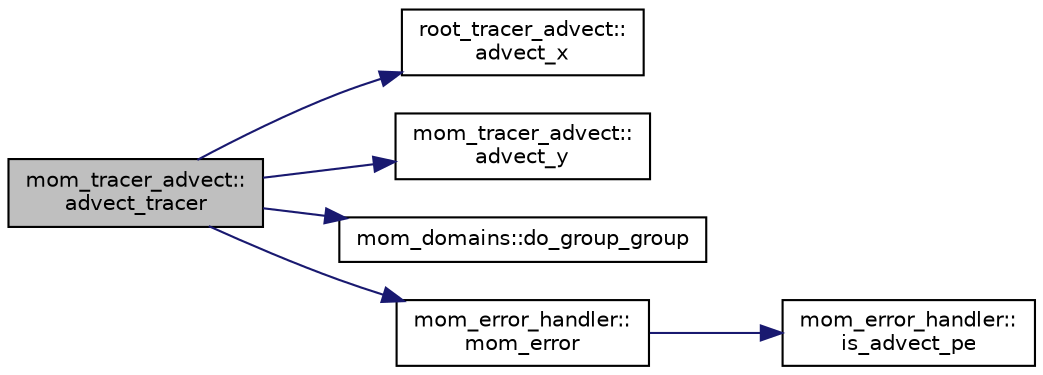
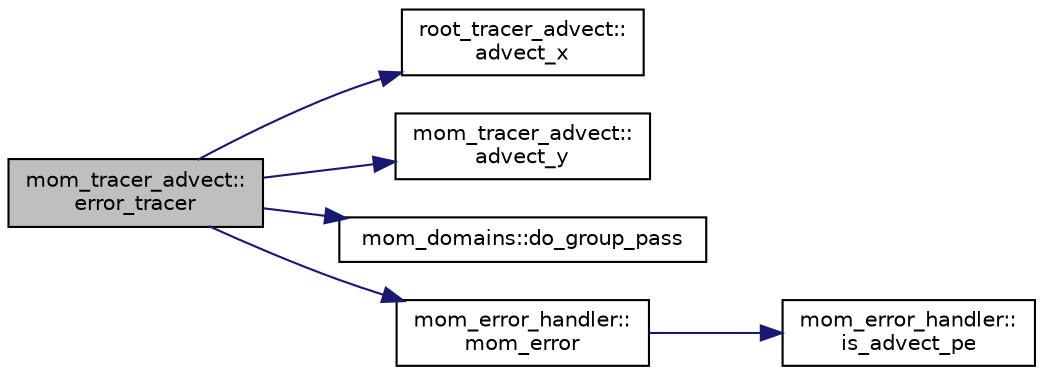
(136, 193) -> (136, 193)
(523, 240) -> (523, 240)
